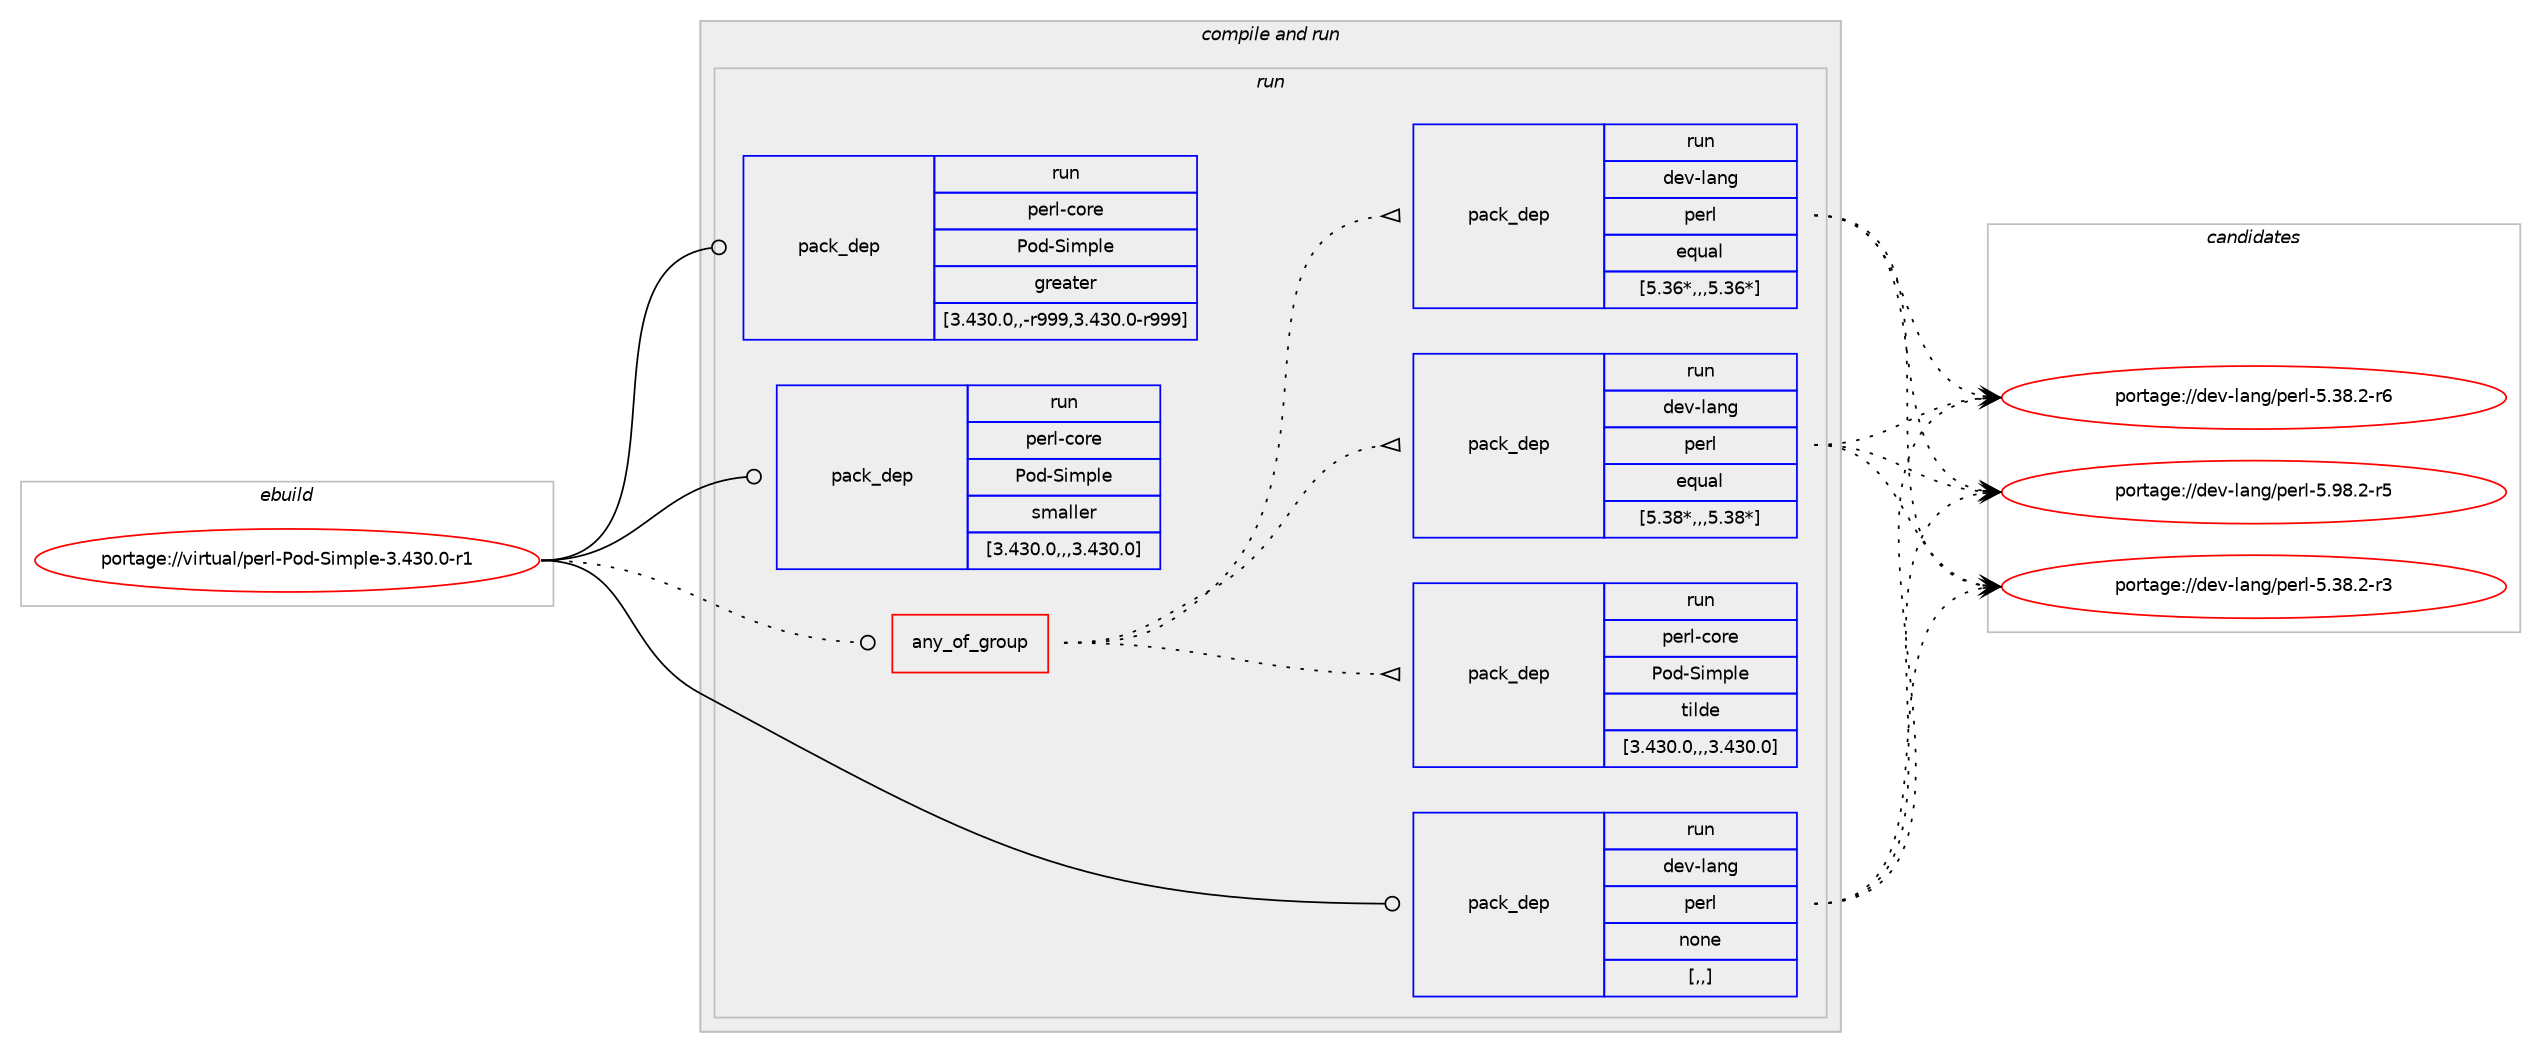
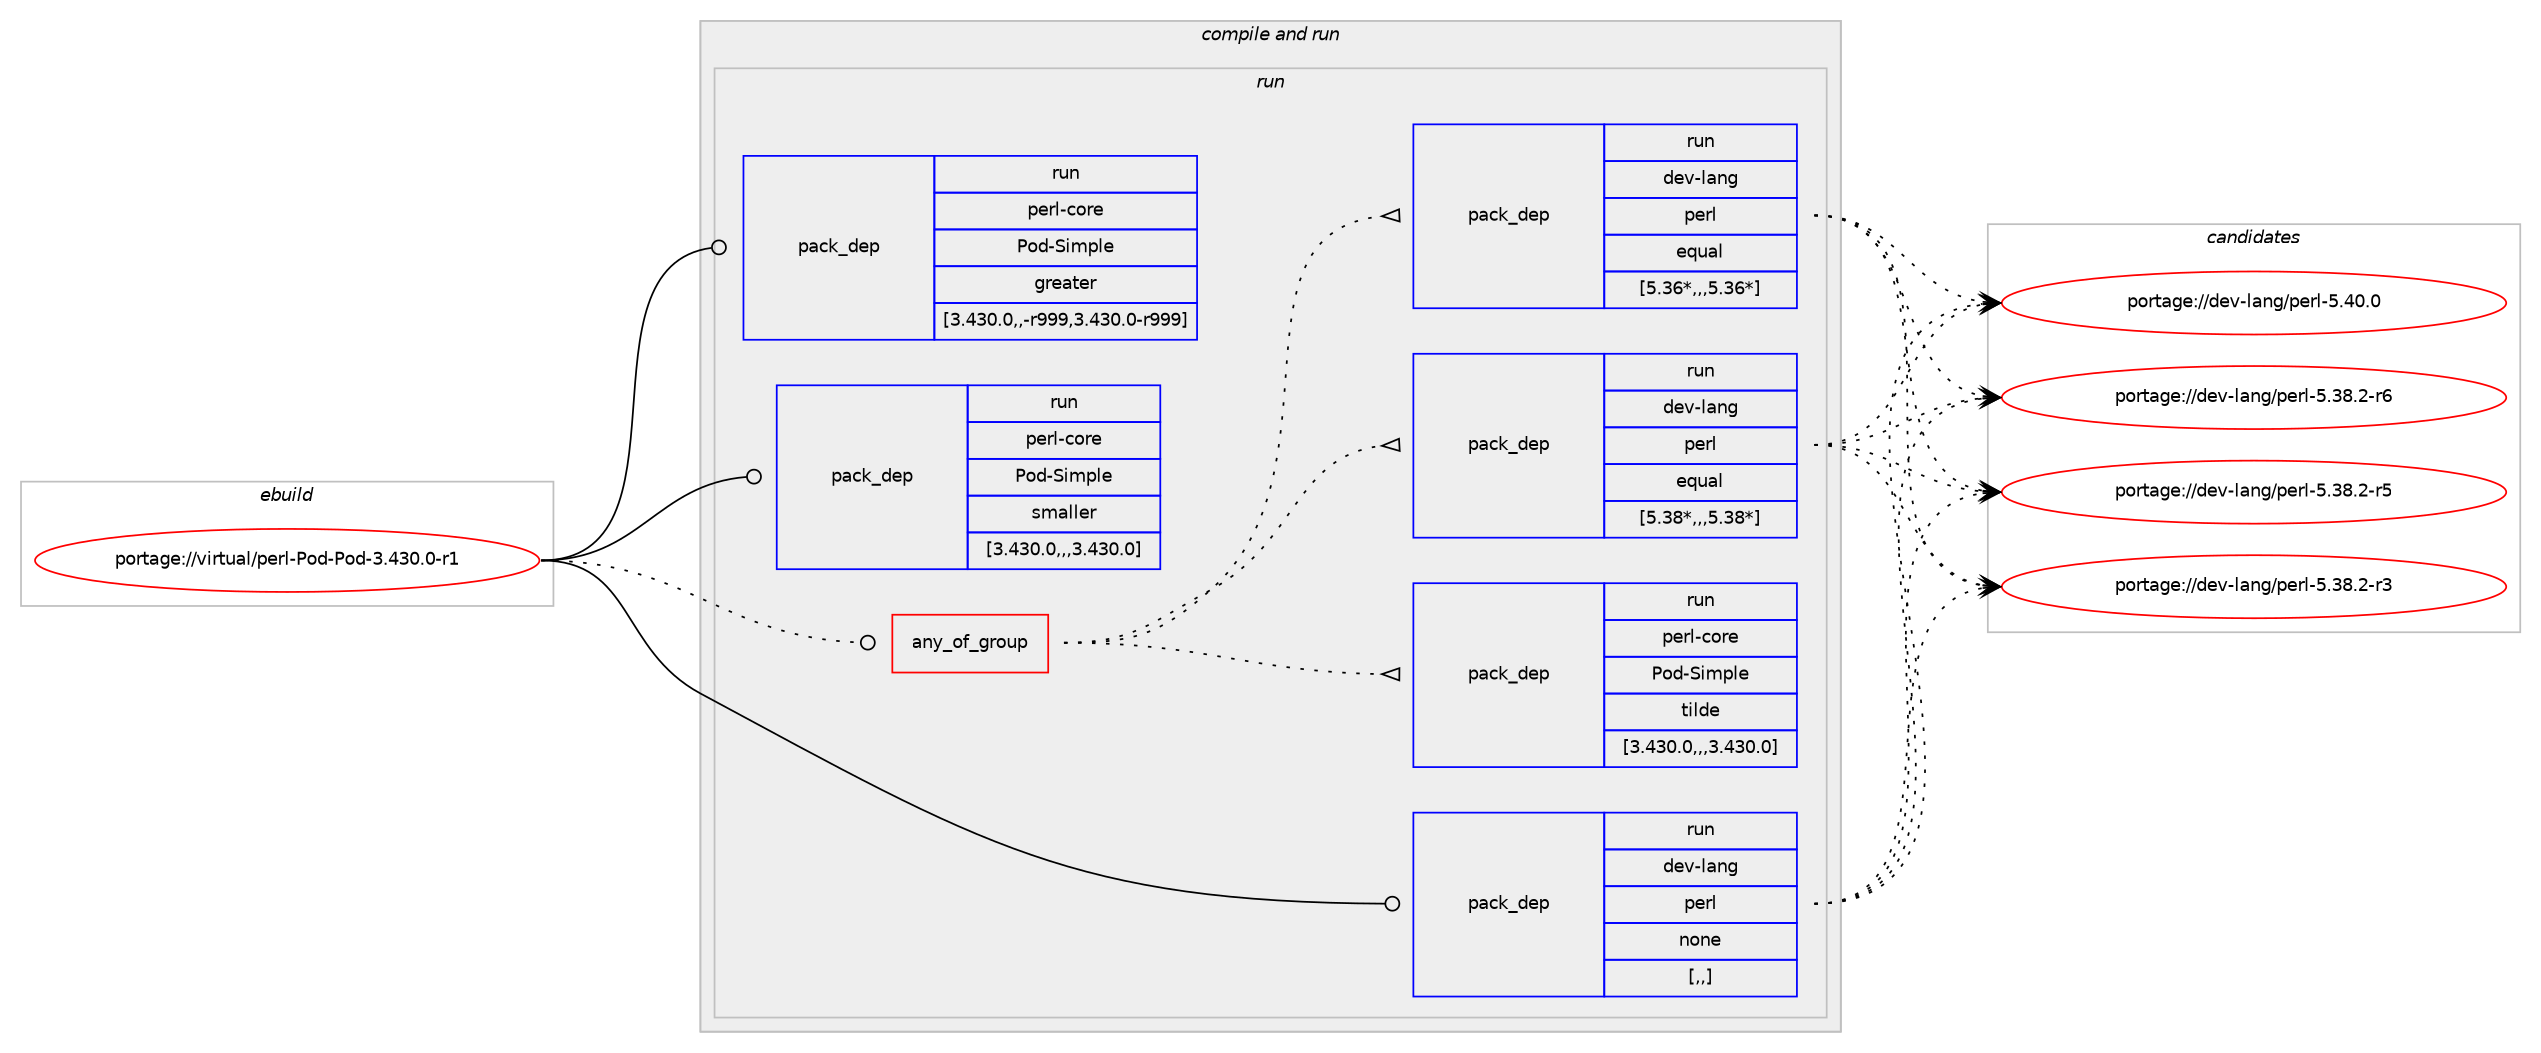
none -> (2254, 303)
(2254, 492) -> (2254, 492)
(287, 560) -> (287, 560)
